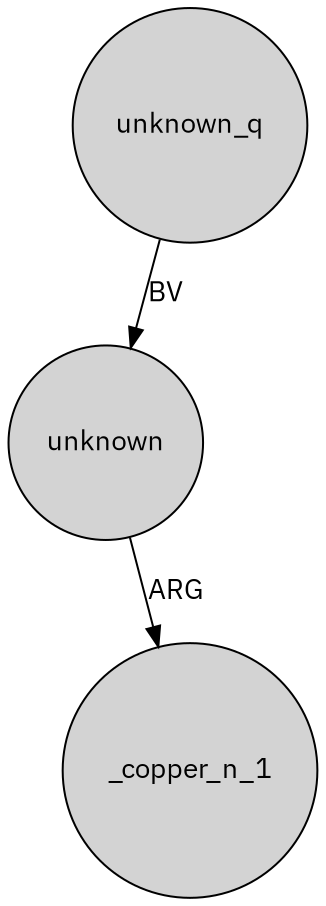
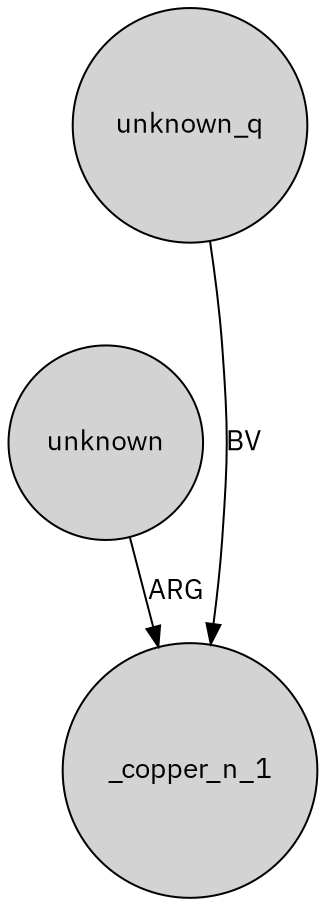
(148, 284) -> (227, 432)
